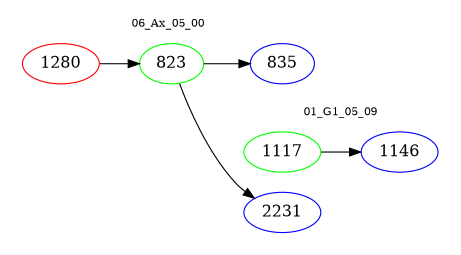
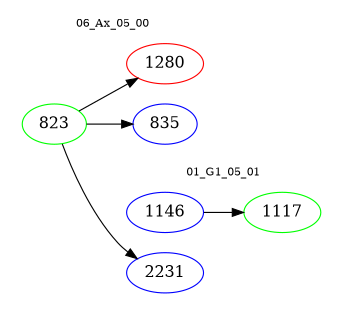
(114, 64) -> (103, 97)
(341, 112) -> (224, 173)
(335, 152) -> (218, 212)
